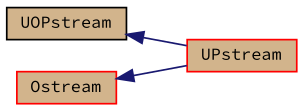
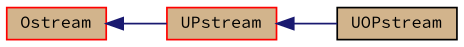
(165, 42) -> (316, 24)
